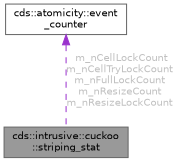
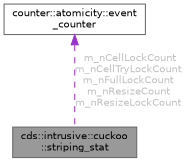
(66, 19) -> (75, 19)
